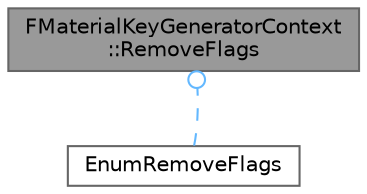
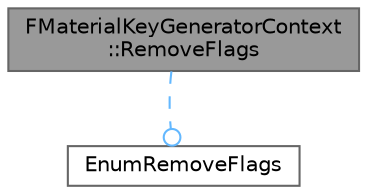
(197, 117) -> (170, 100)
